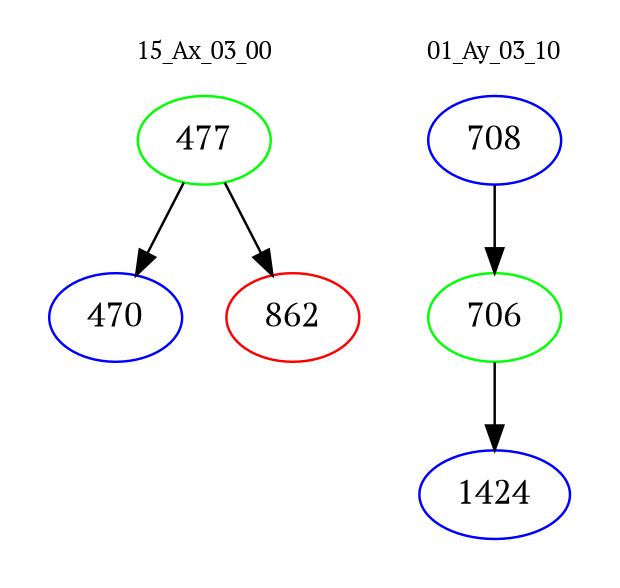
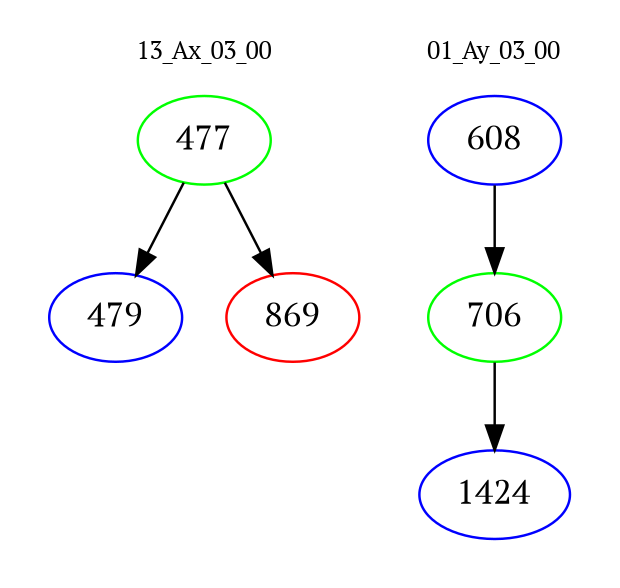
(204, 53) -> (204, 53)
(495, 53) -> (495, 53)
(495, 140) -> (495, 140)
(116, 317) -> (116, 317)
(293, 317) -> (293, 317)
